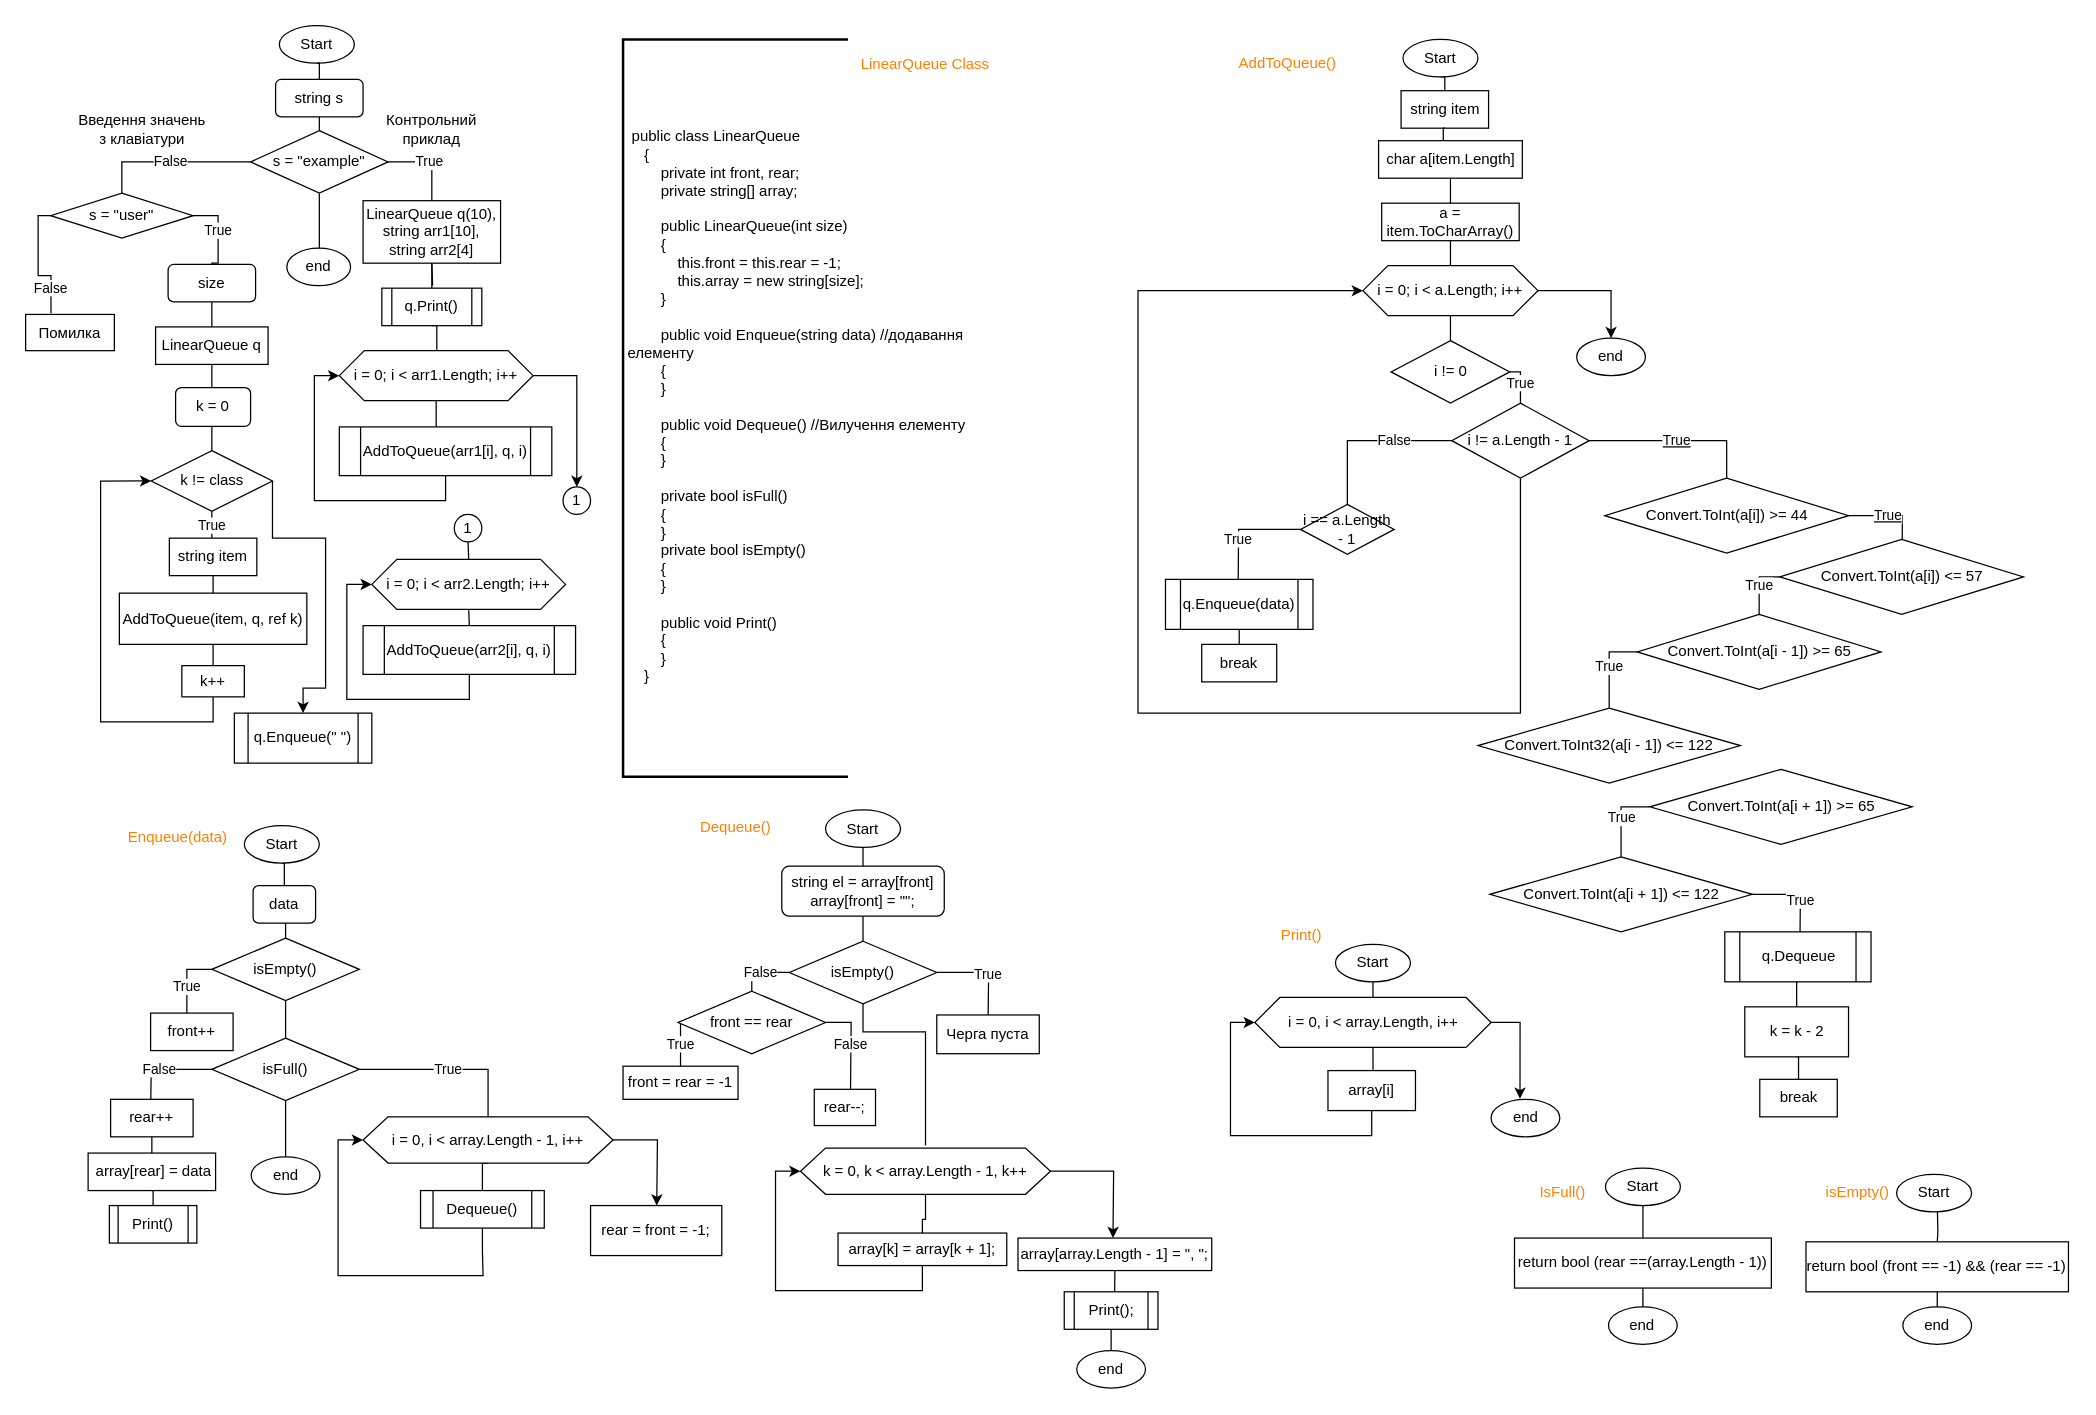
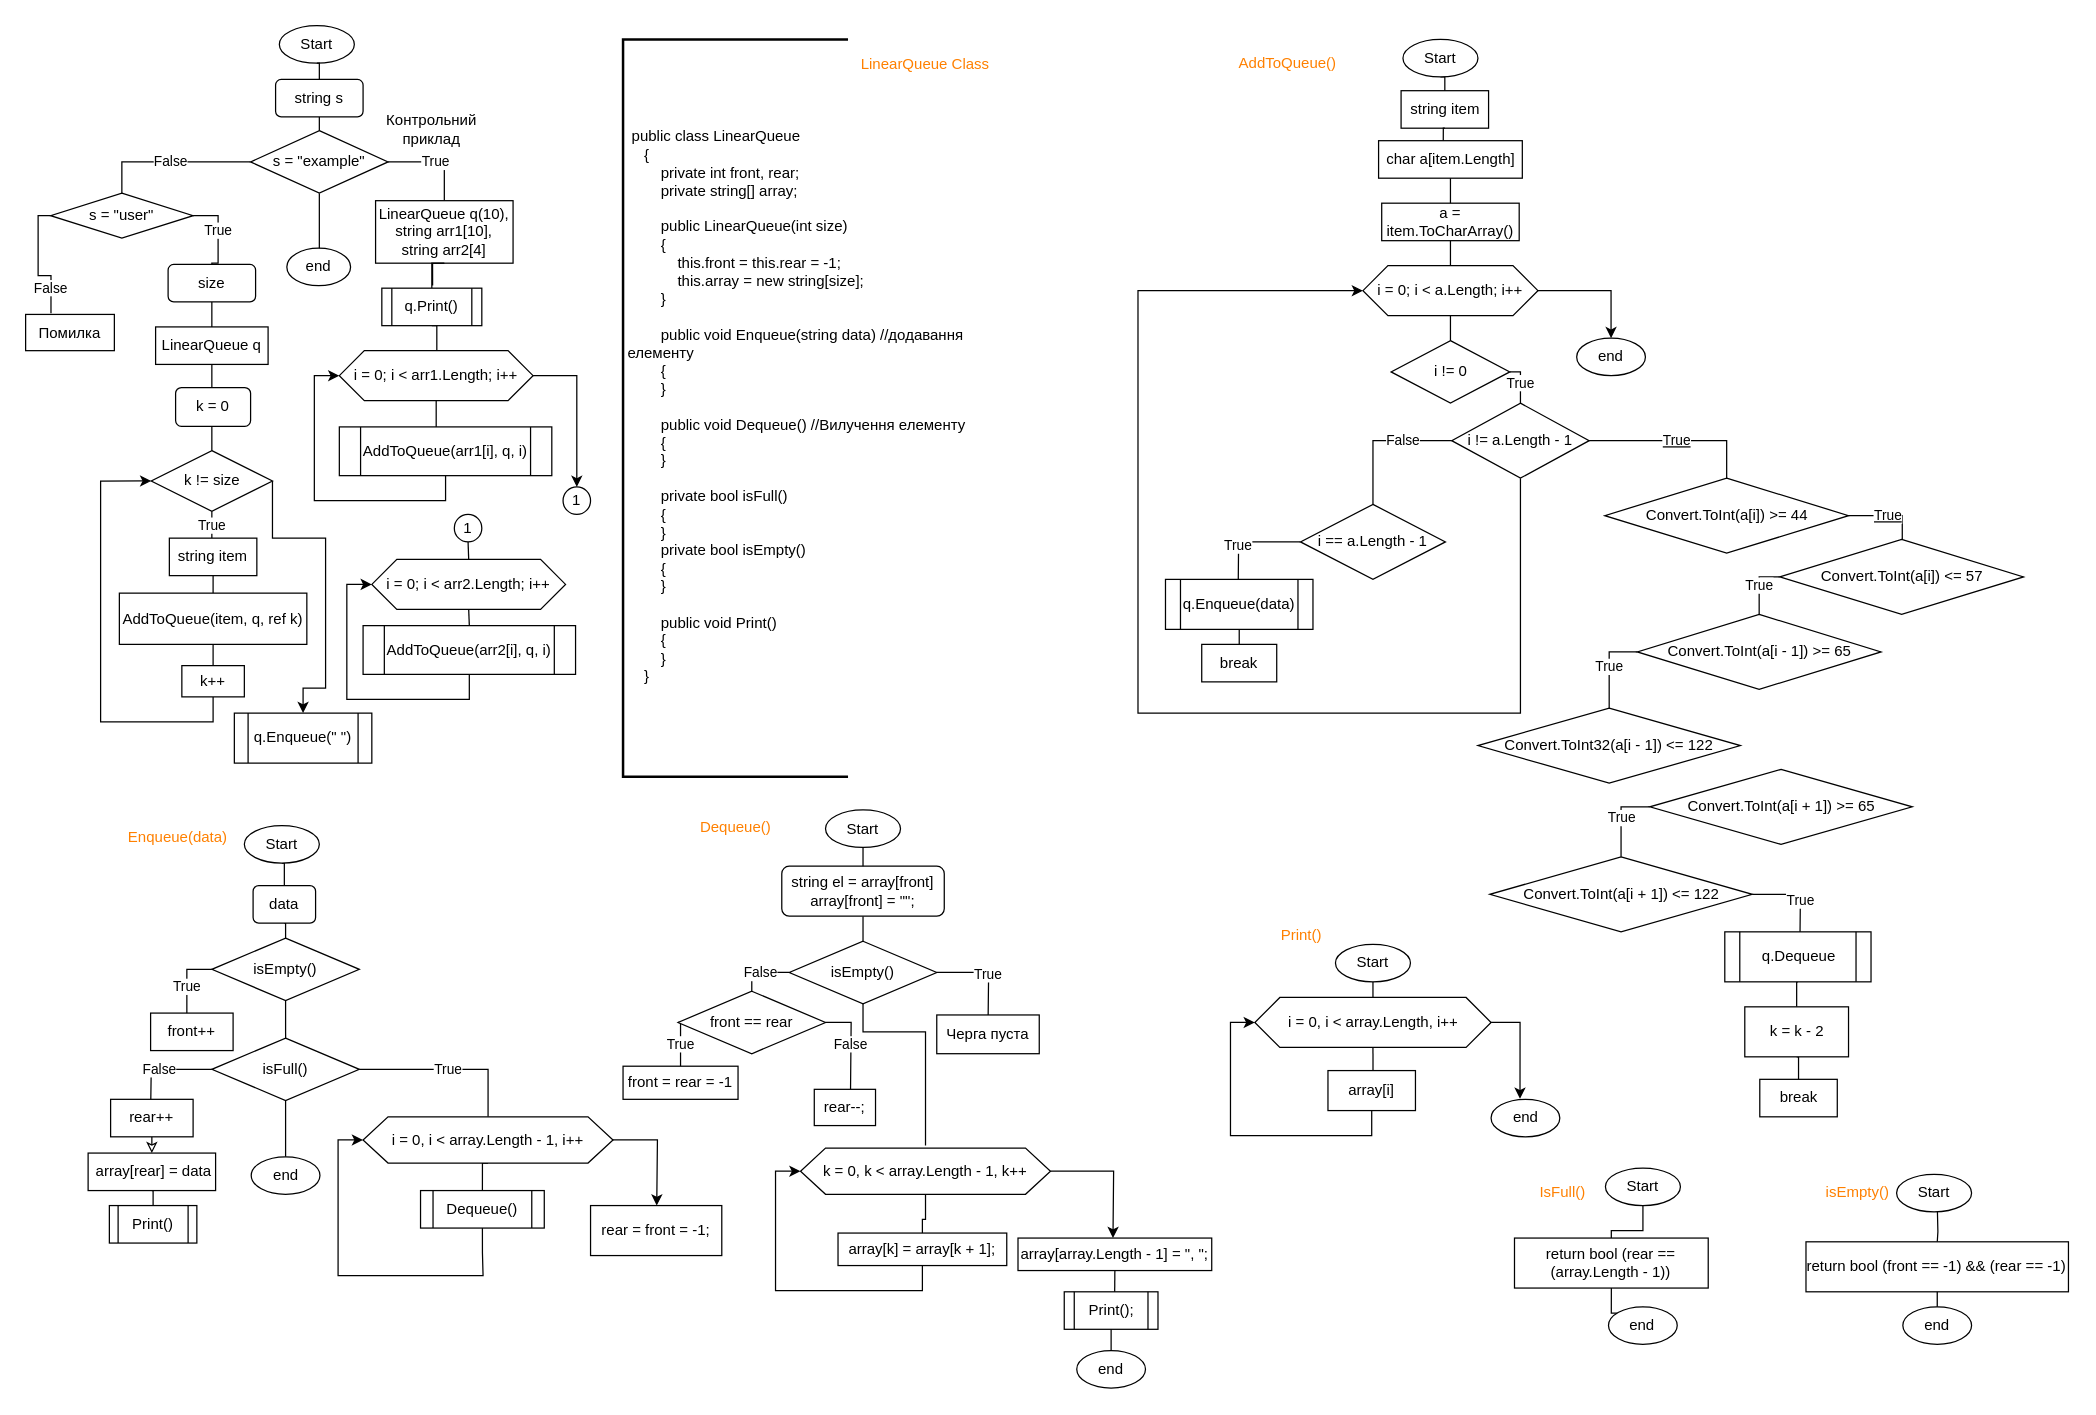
(142, 129) -> none
(432, 232) -> (444, 232)
(213, 481) -> (213, 481)
(1348, 529) -> (1373, 542)
(152, 1146) -> (152, 1143)
(1643, 1263) -> (1612, 1263)
